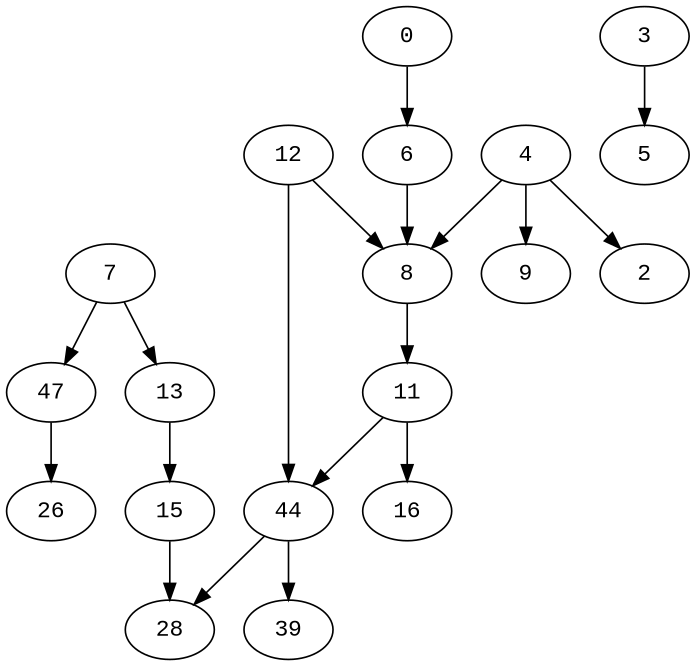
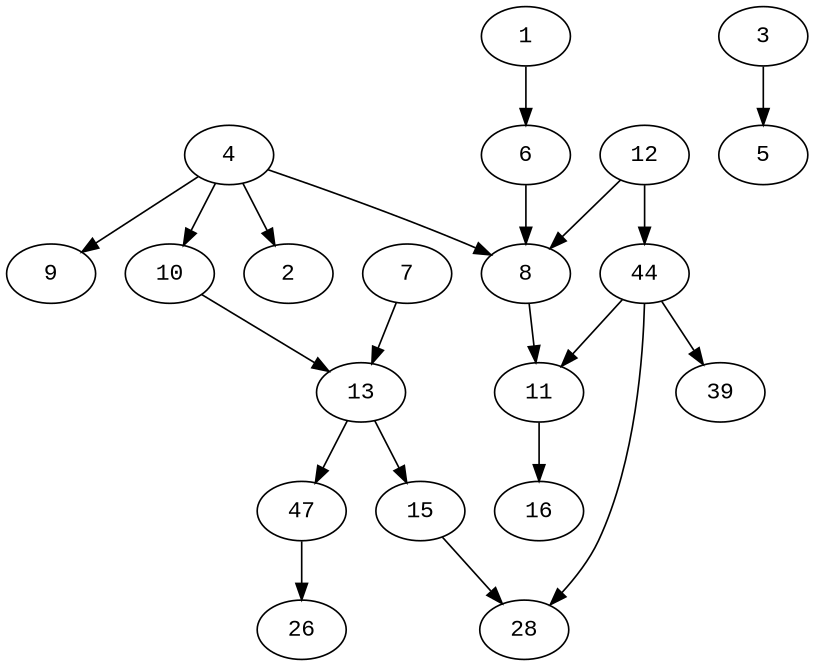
(407, 36) -> (526, 36)
none -> (170, 274)
(85, 326) -> (335, 444)
(354, 446) -> (597, 327)
